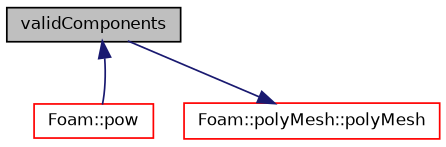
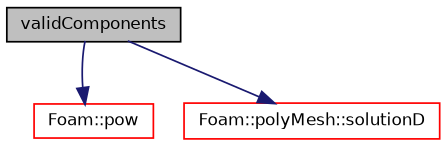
(105, 82) -> (82, 64)
(312, 121) -> (312, 121)
